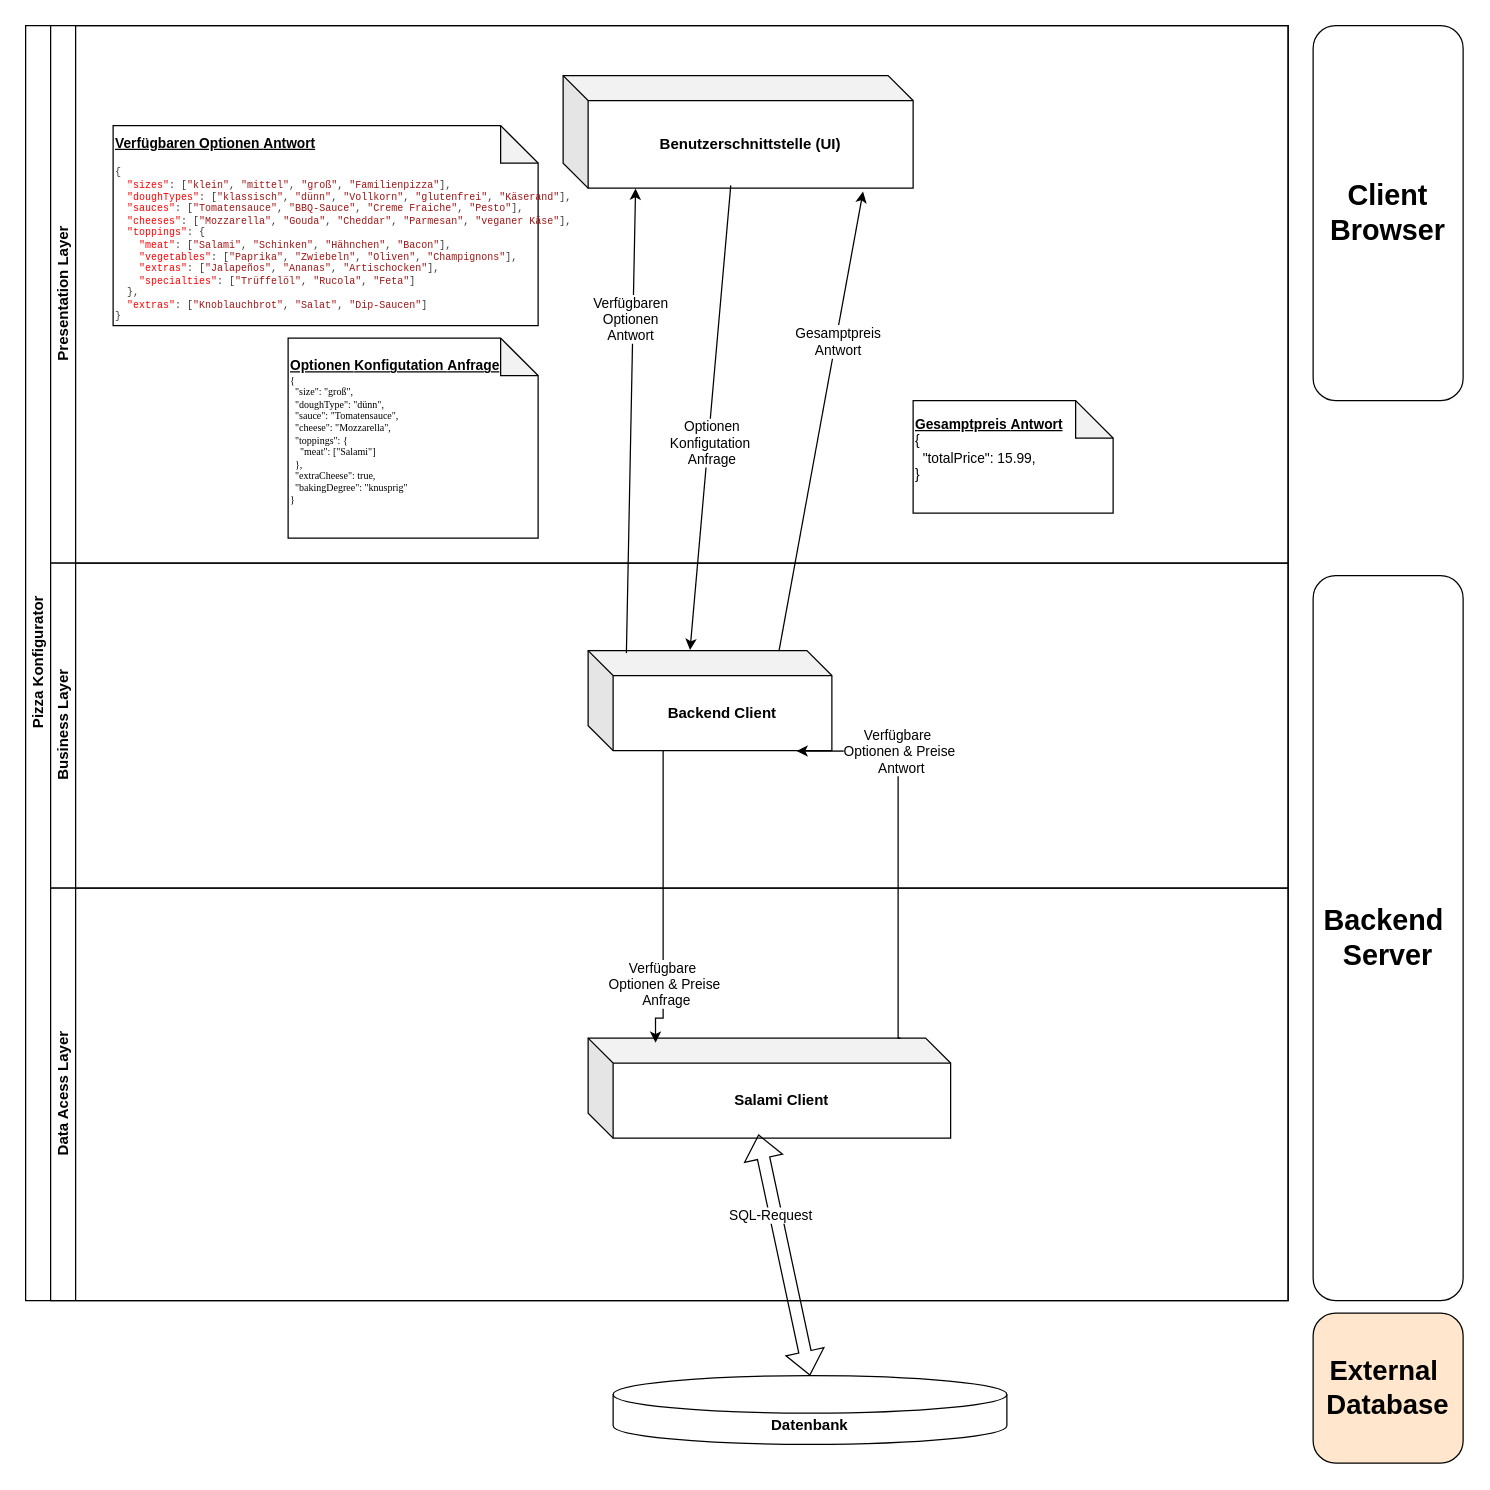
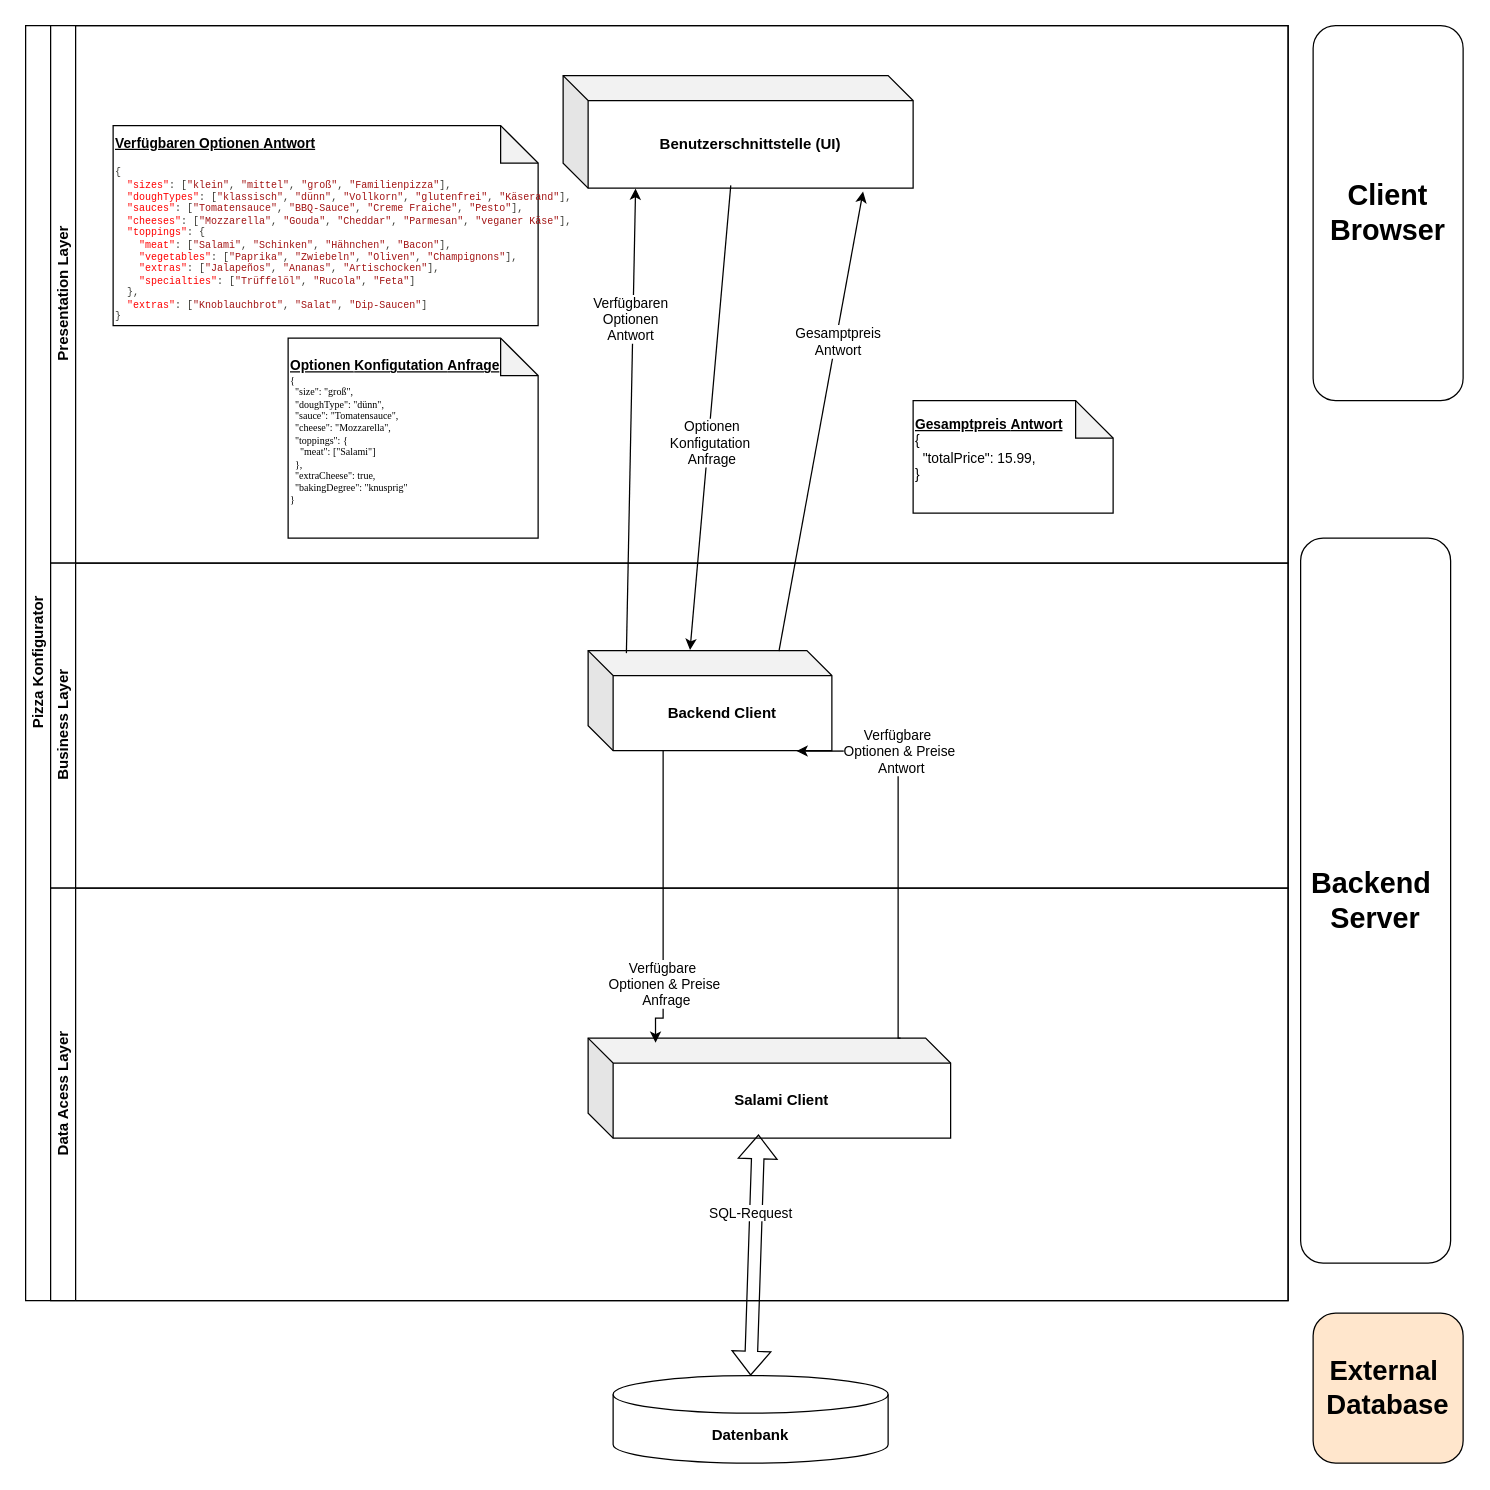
(1388, 938) -> (1376, 901)
(810, 1410) -> (751, 1419)
